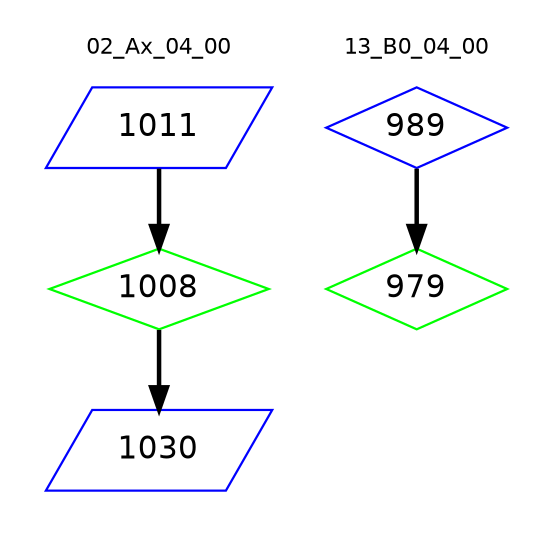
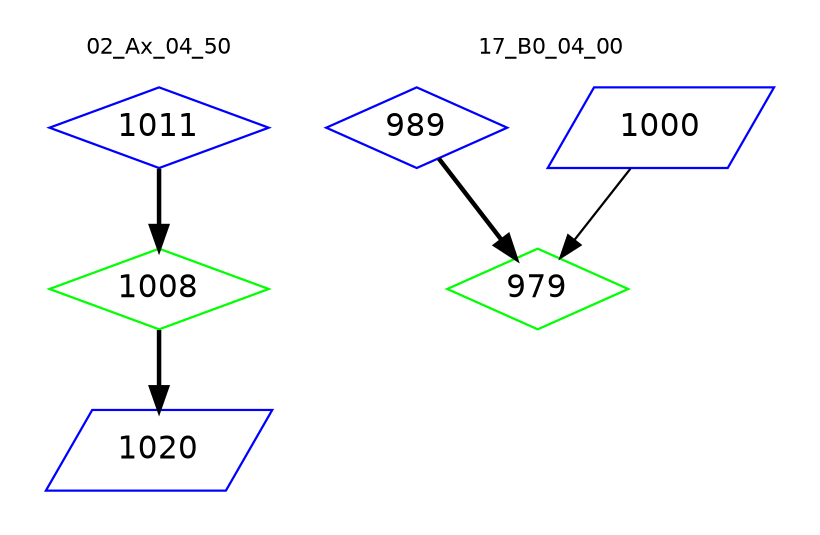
(159, 48) -> (159, 48)
(417, 48) -> (551, 48)
(159, 128) -> (159, 128)
none -> (661, 128)
(159, 450) -> (159, 450)
